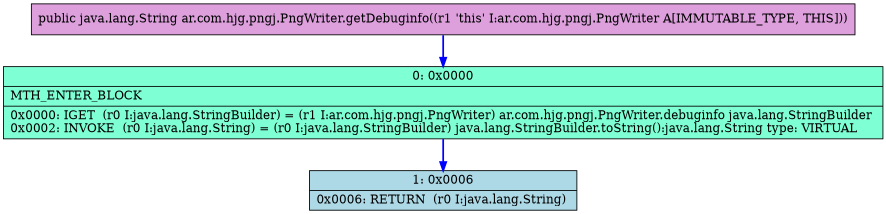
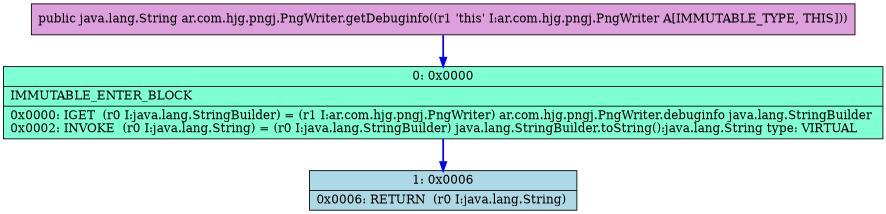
(77, 96) -> (101, 96)
